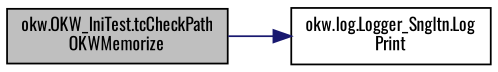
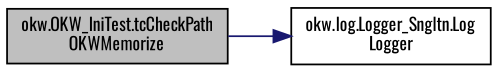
(391, 36) -> (391, 36)
